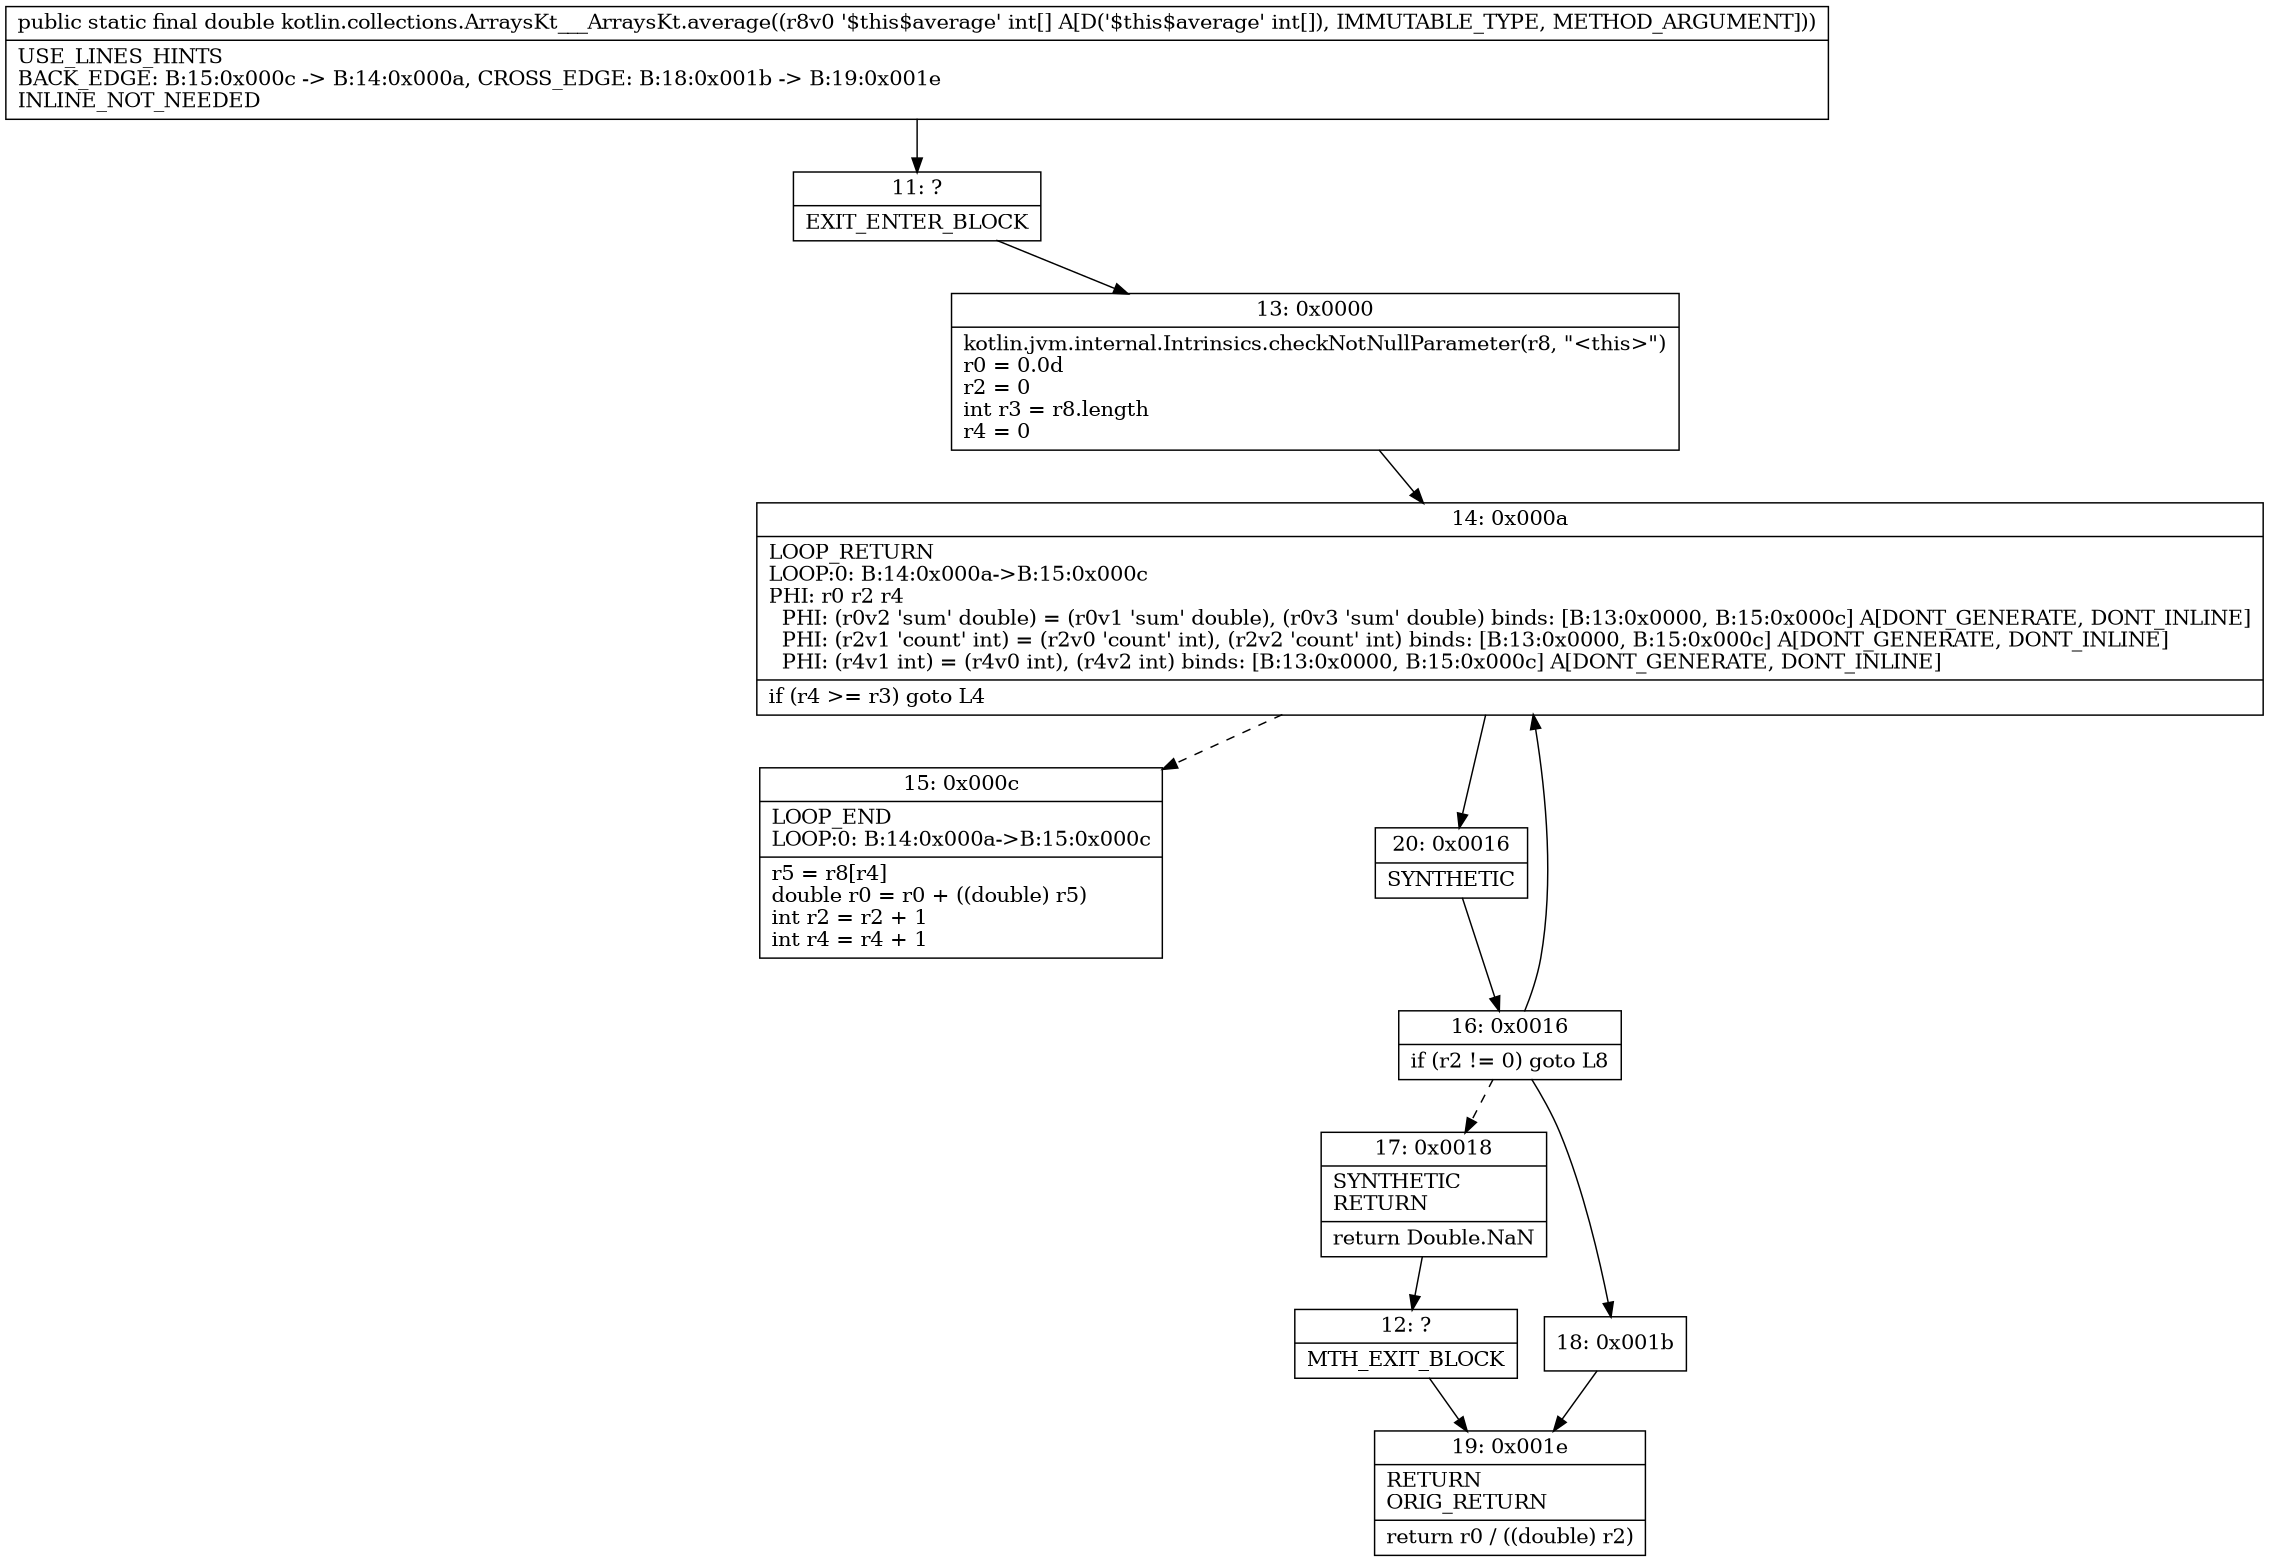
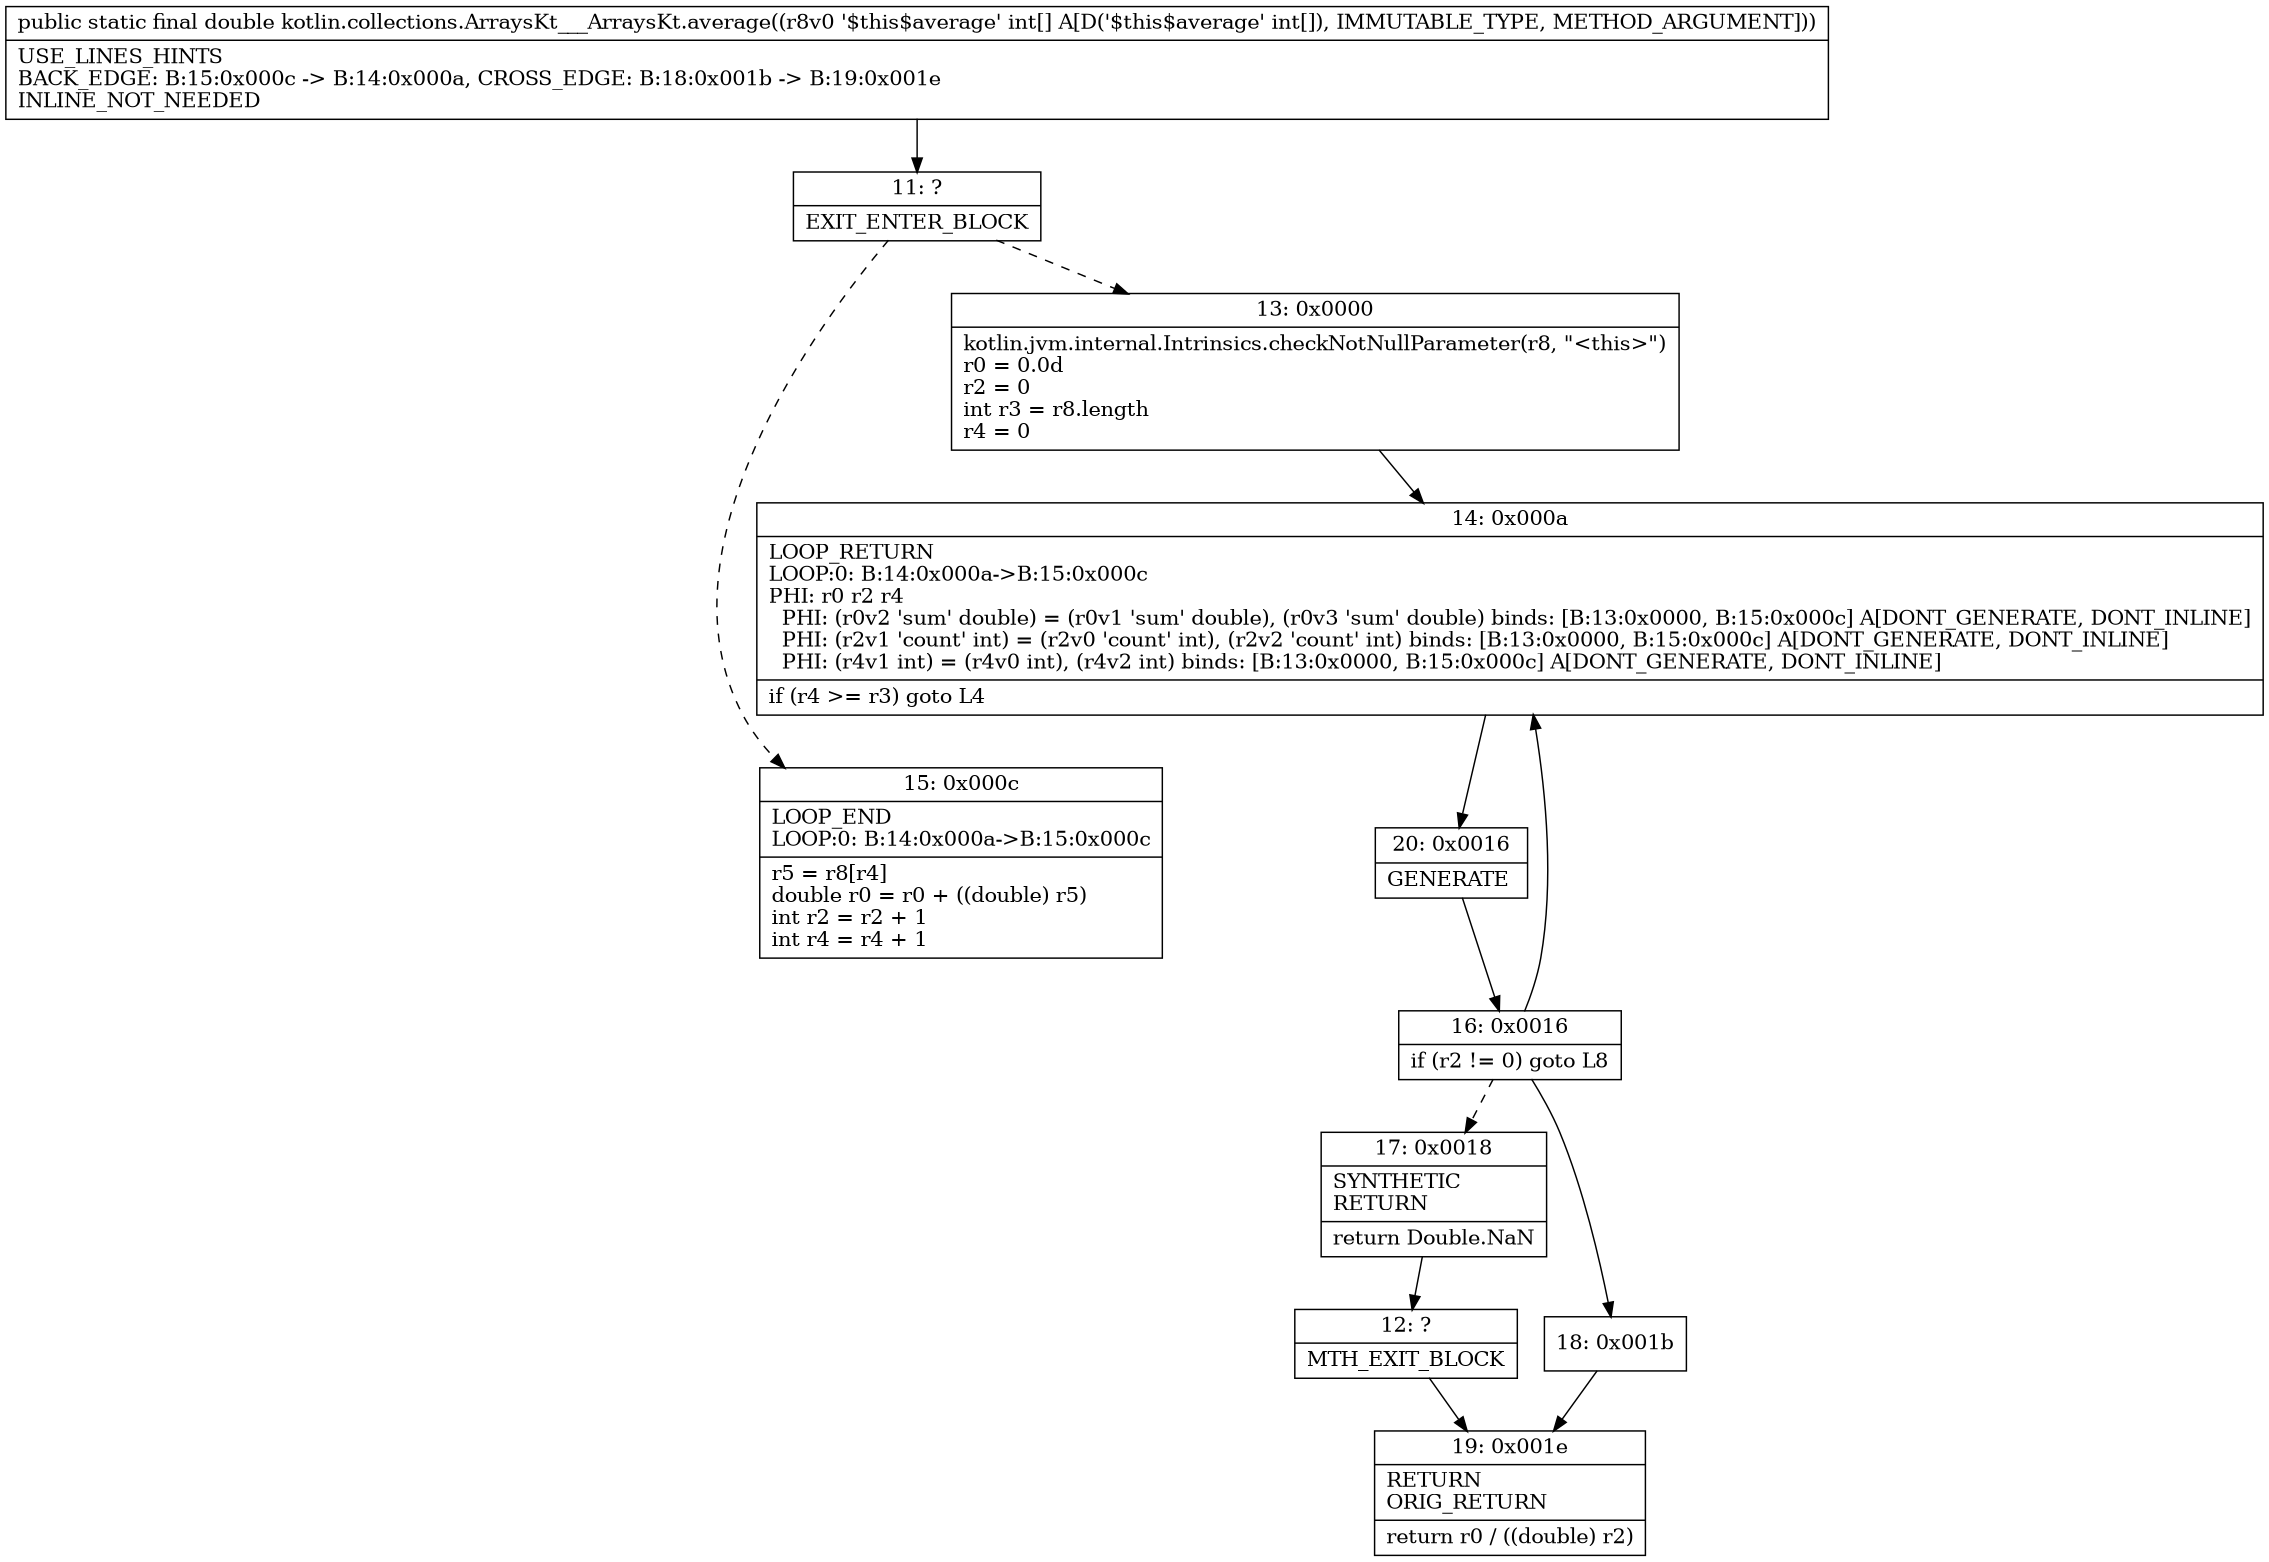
(1055, 264) -> (1055, 264)
(1229, 739) -> (741, 486)
(1451, 880) -> (1449, 880)
